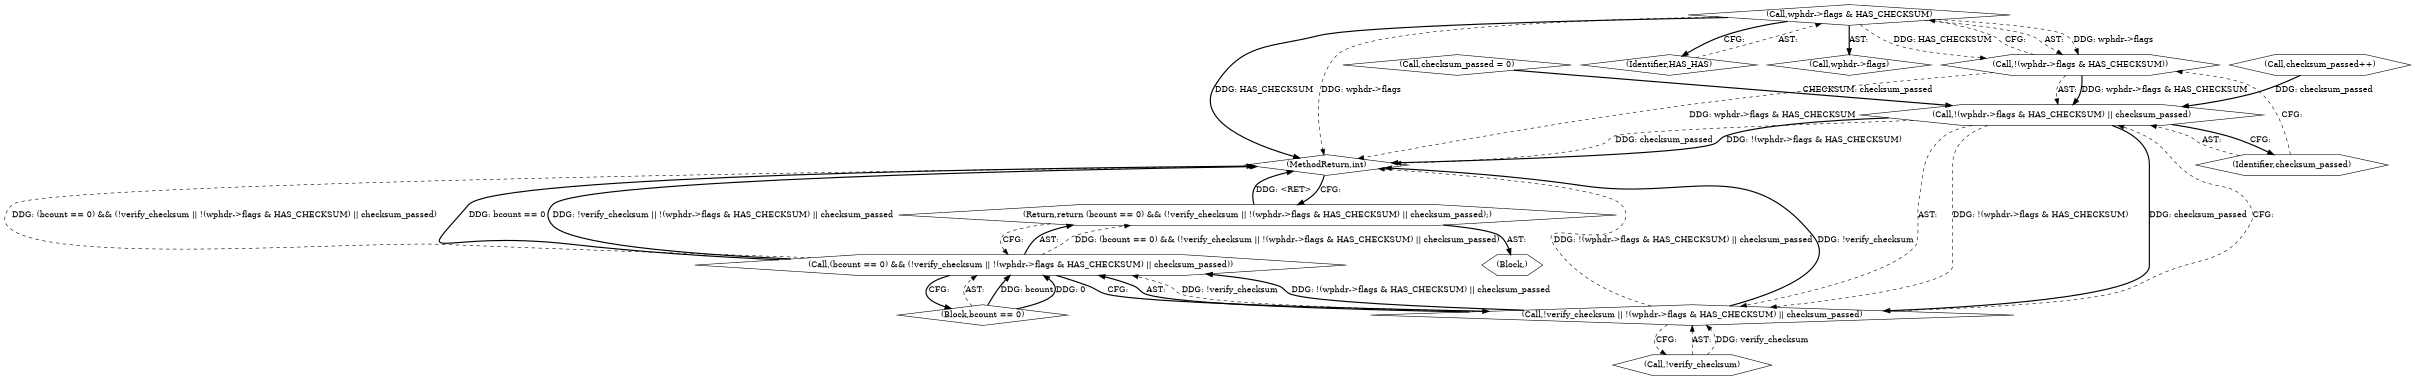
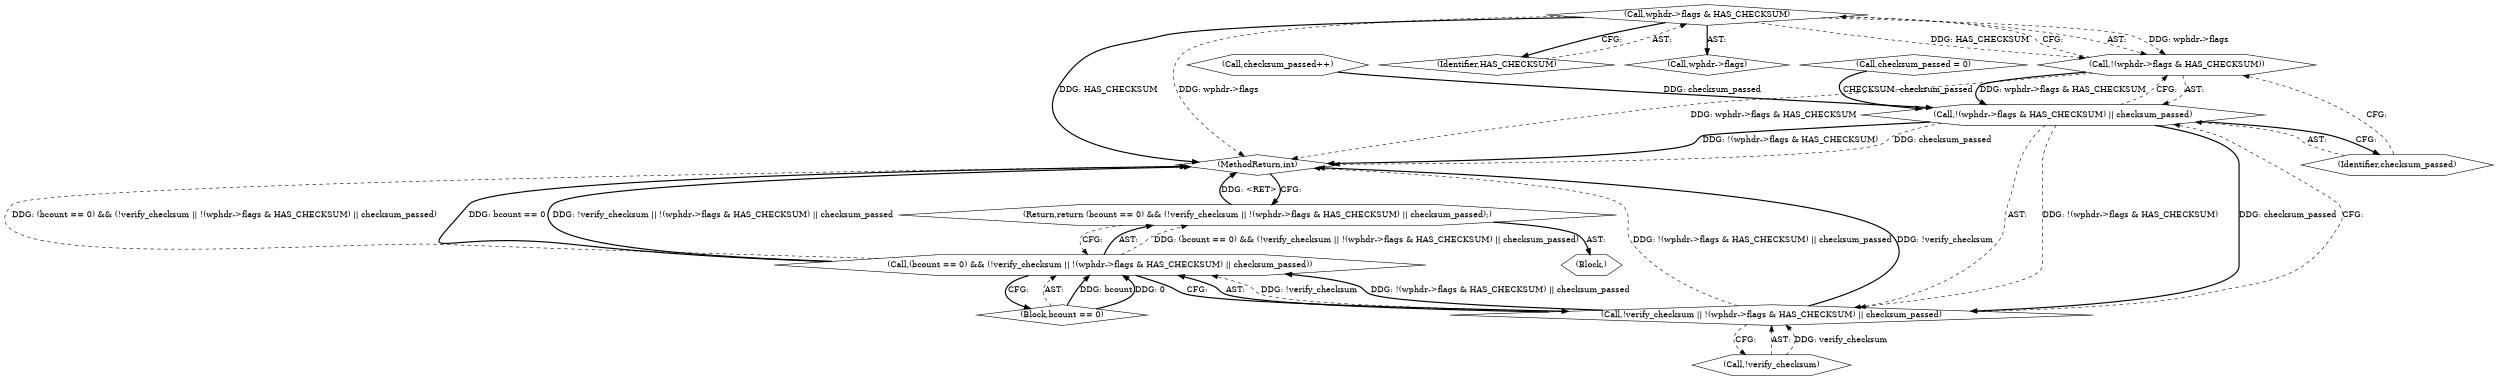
(1669, 65) -> (1497, 65)
none -> (2144, 95)
